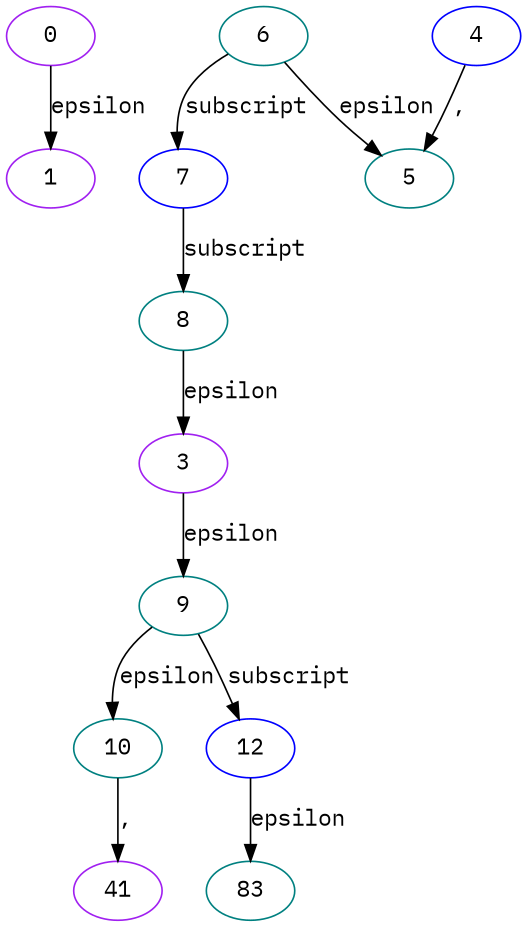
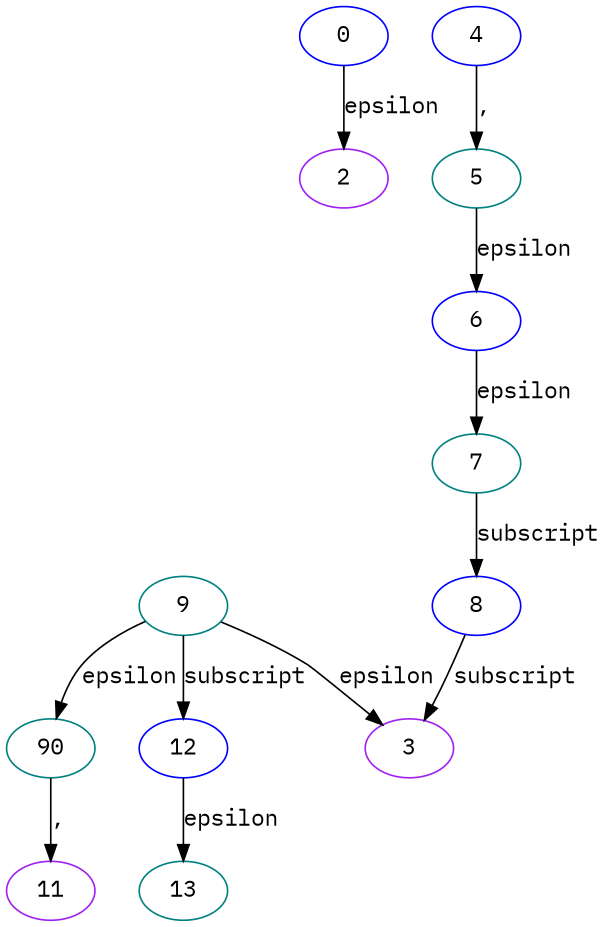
(51, 36) -> (344, 36)
(264, 36) -> (477, 321)
(325, 105) -> (477, 241)
(246, 107) -> (524, 392)
(51, 178) -> (344, 178)
(183, 178) -> (477, 463)
(183, 321) -> (477, 606)
(231, 392) -> (515, 677)
(183, 526) -> (300, 660)
(118, 748) -> (51, 748)
(118, 891) -> (51, 891)
(251, 891) -> (183, 891)
